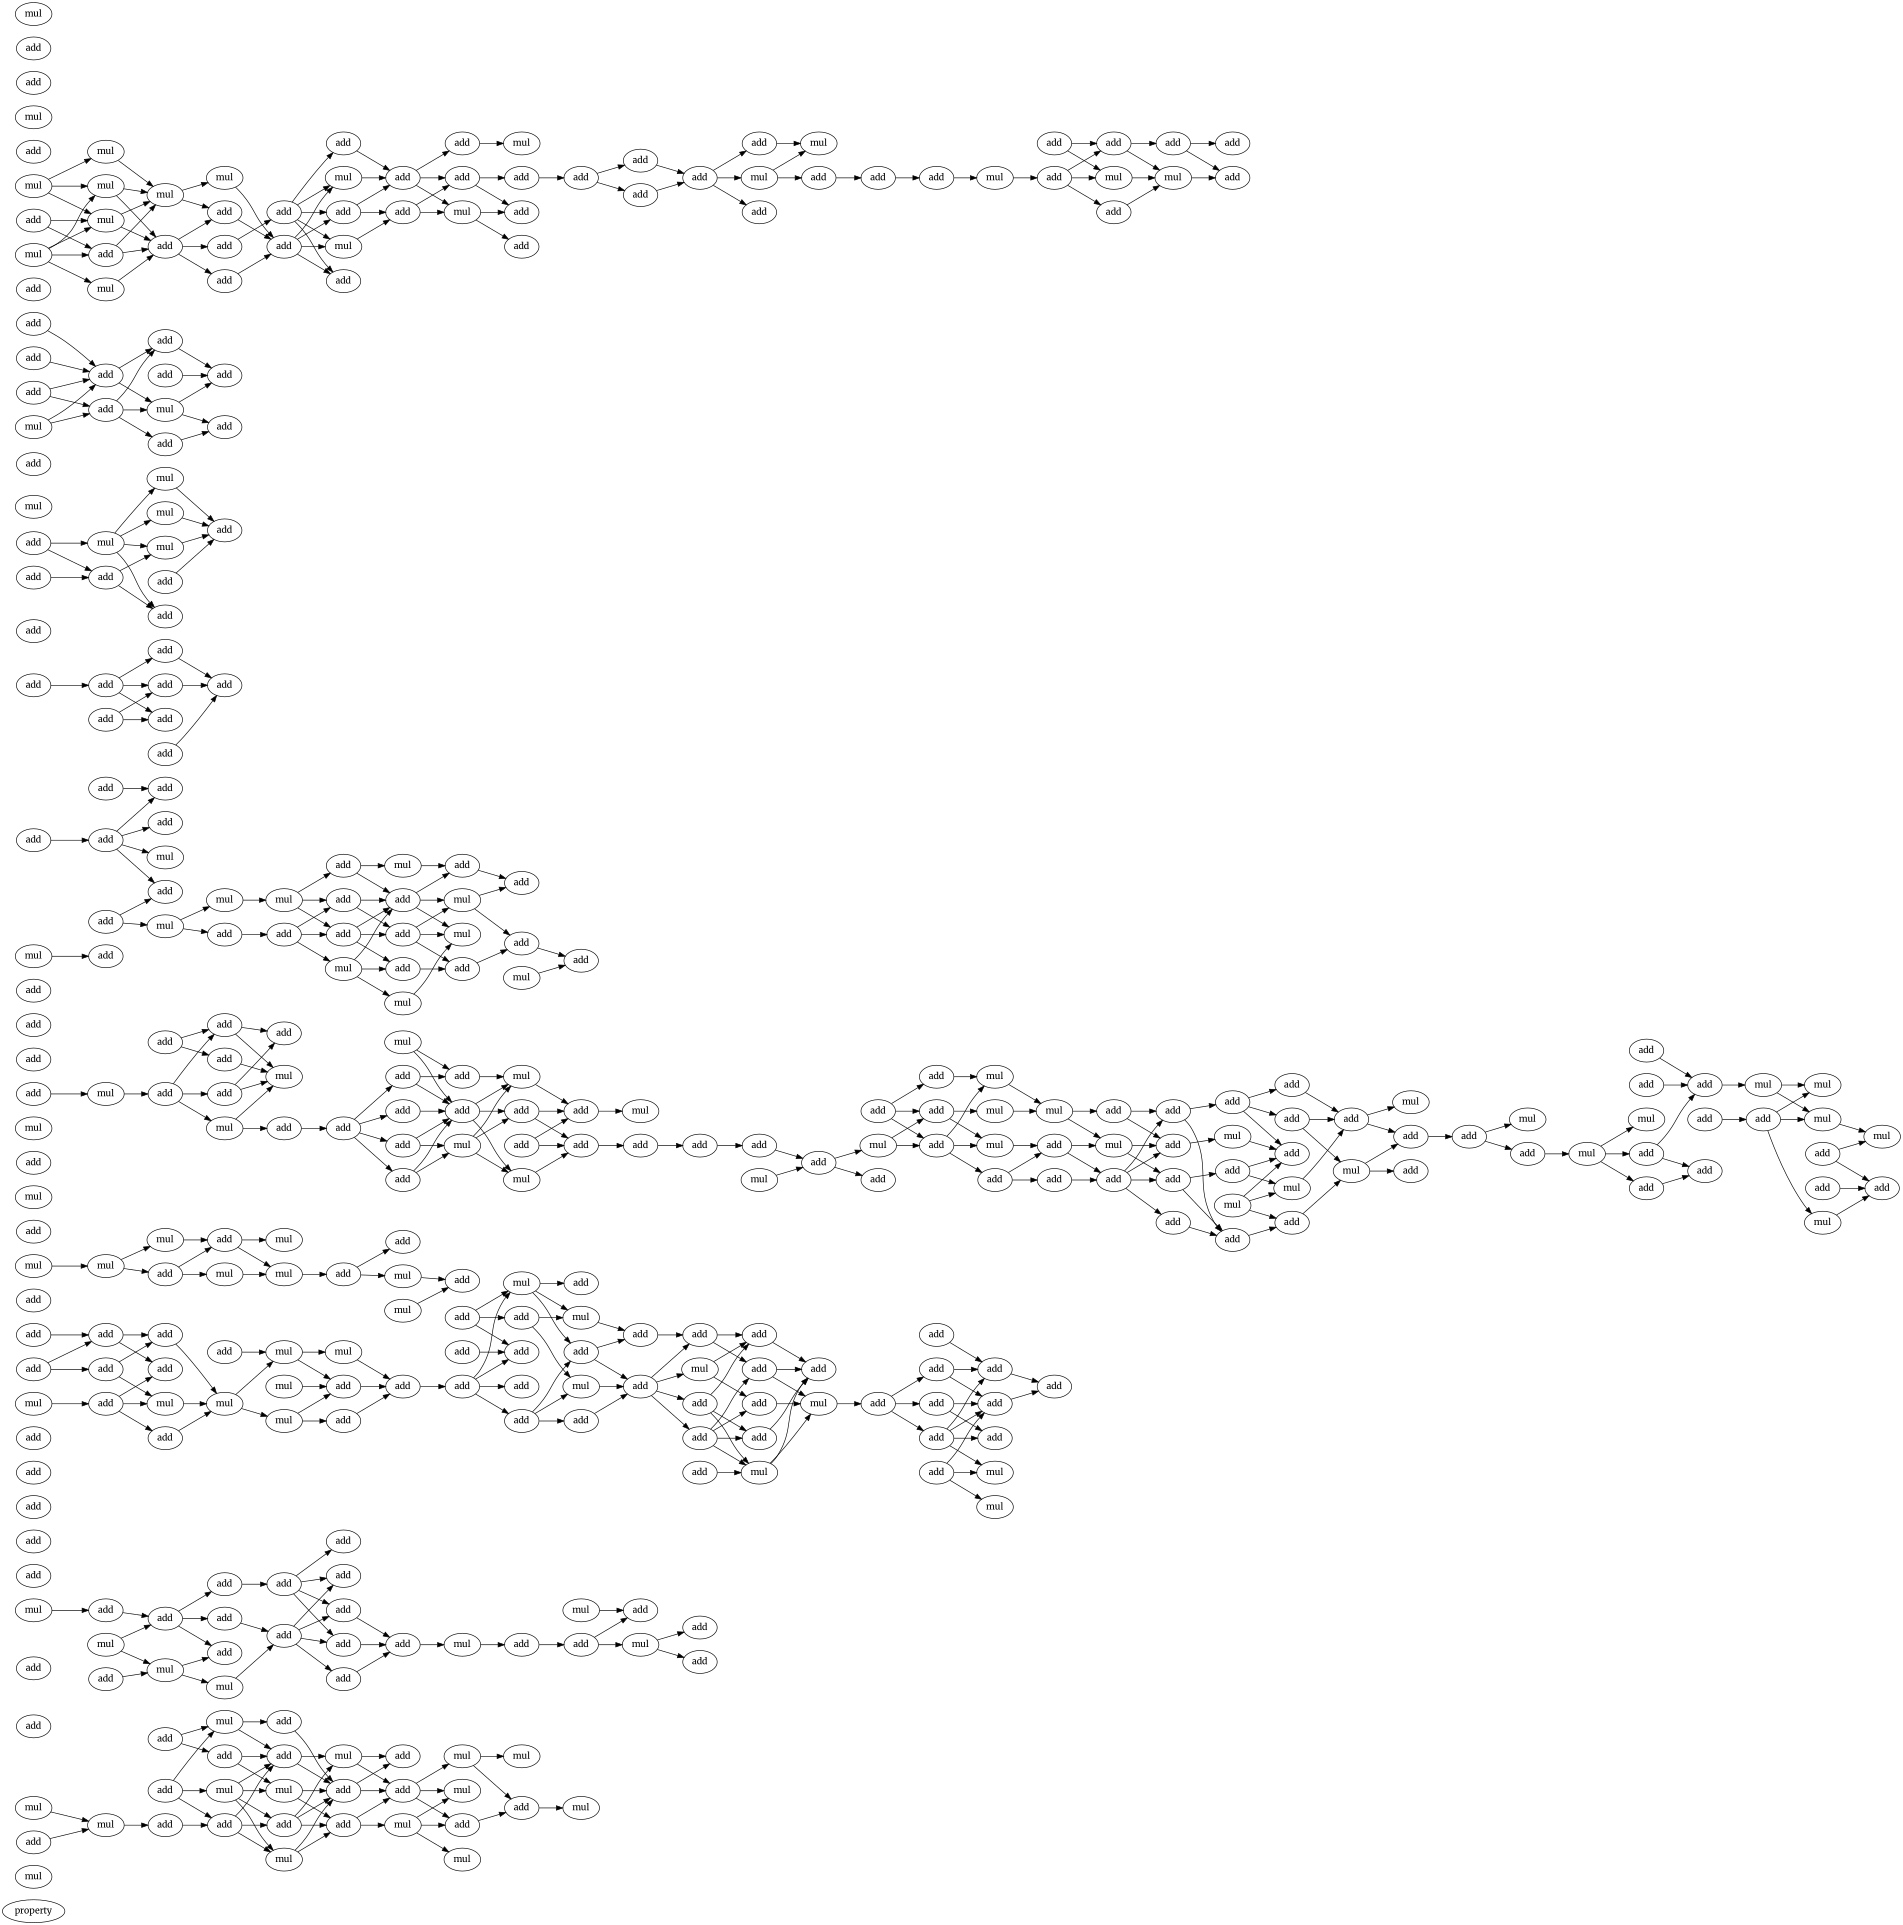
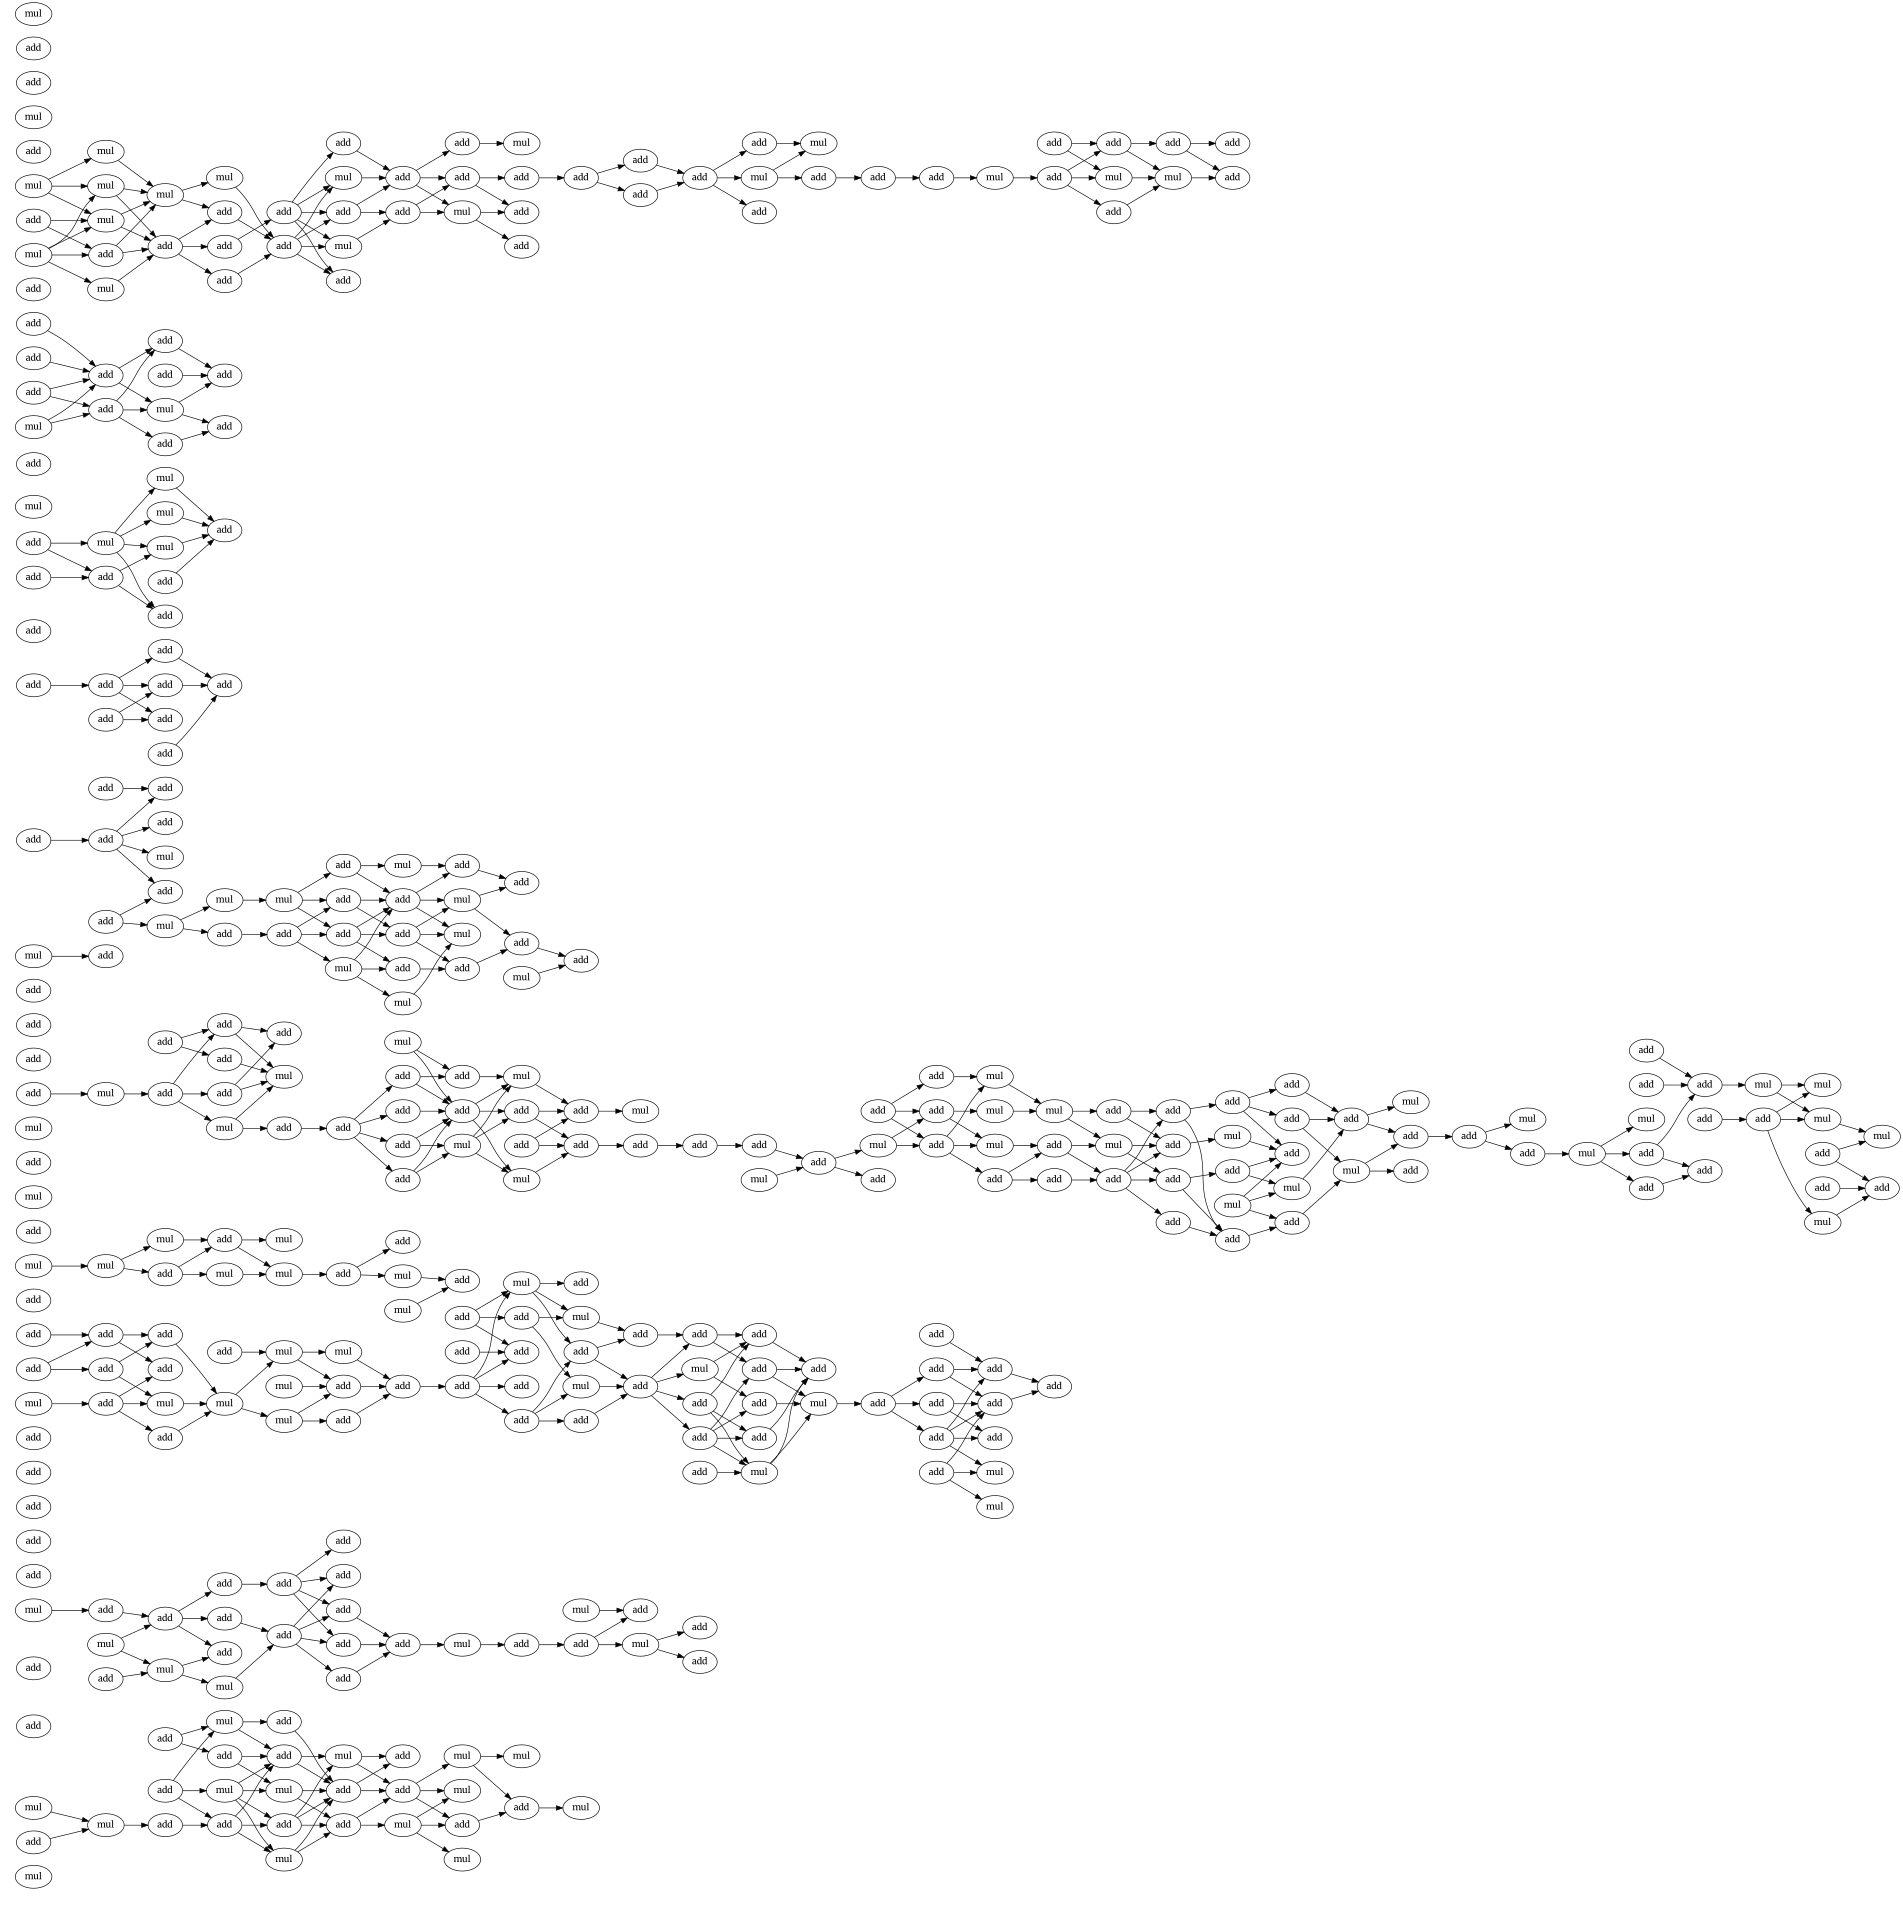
(34, 1911) -> none
